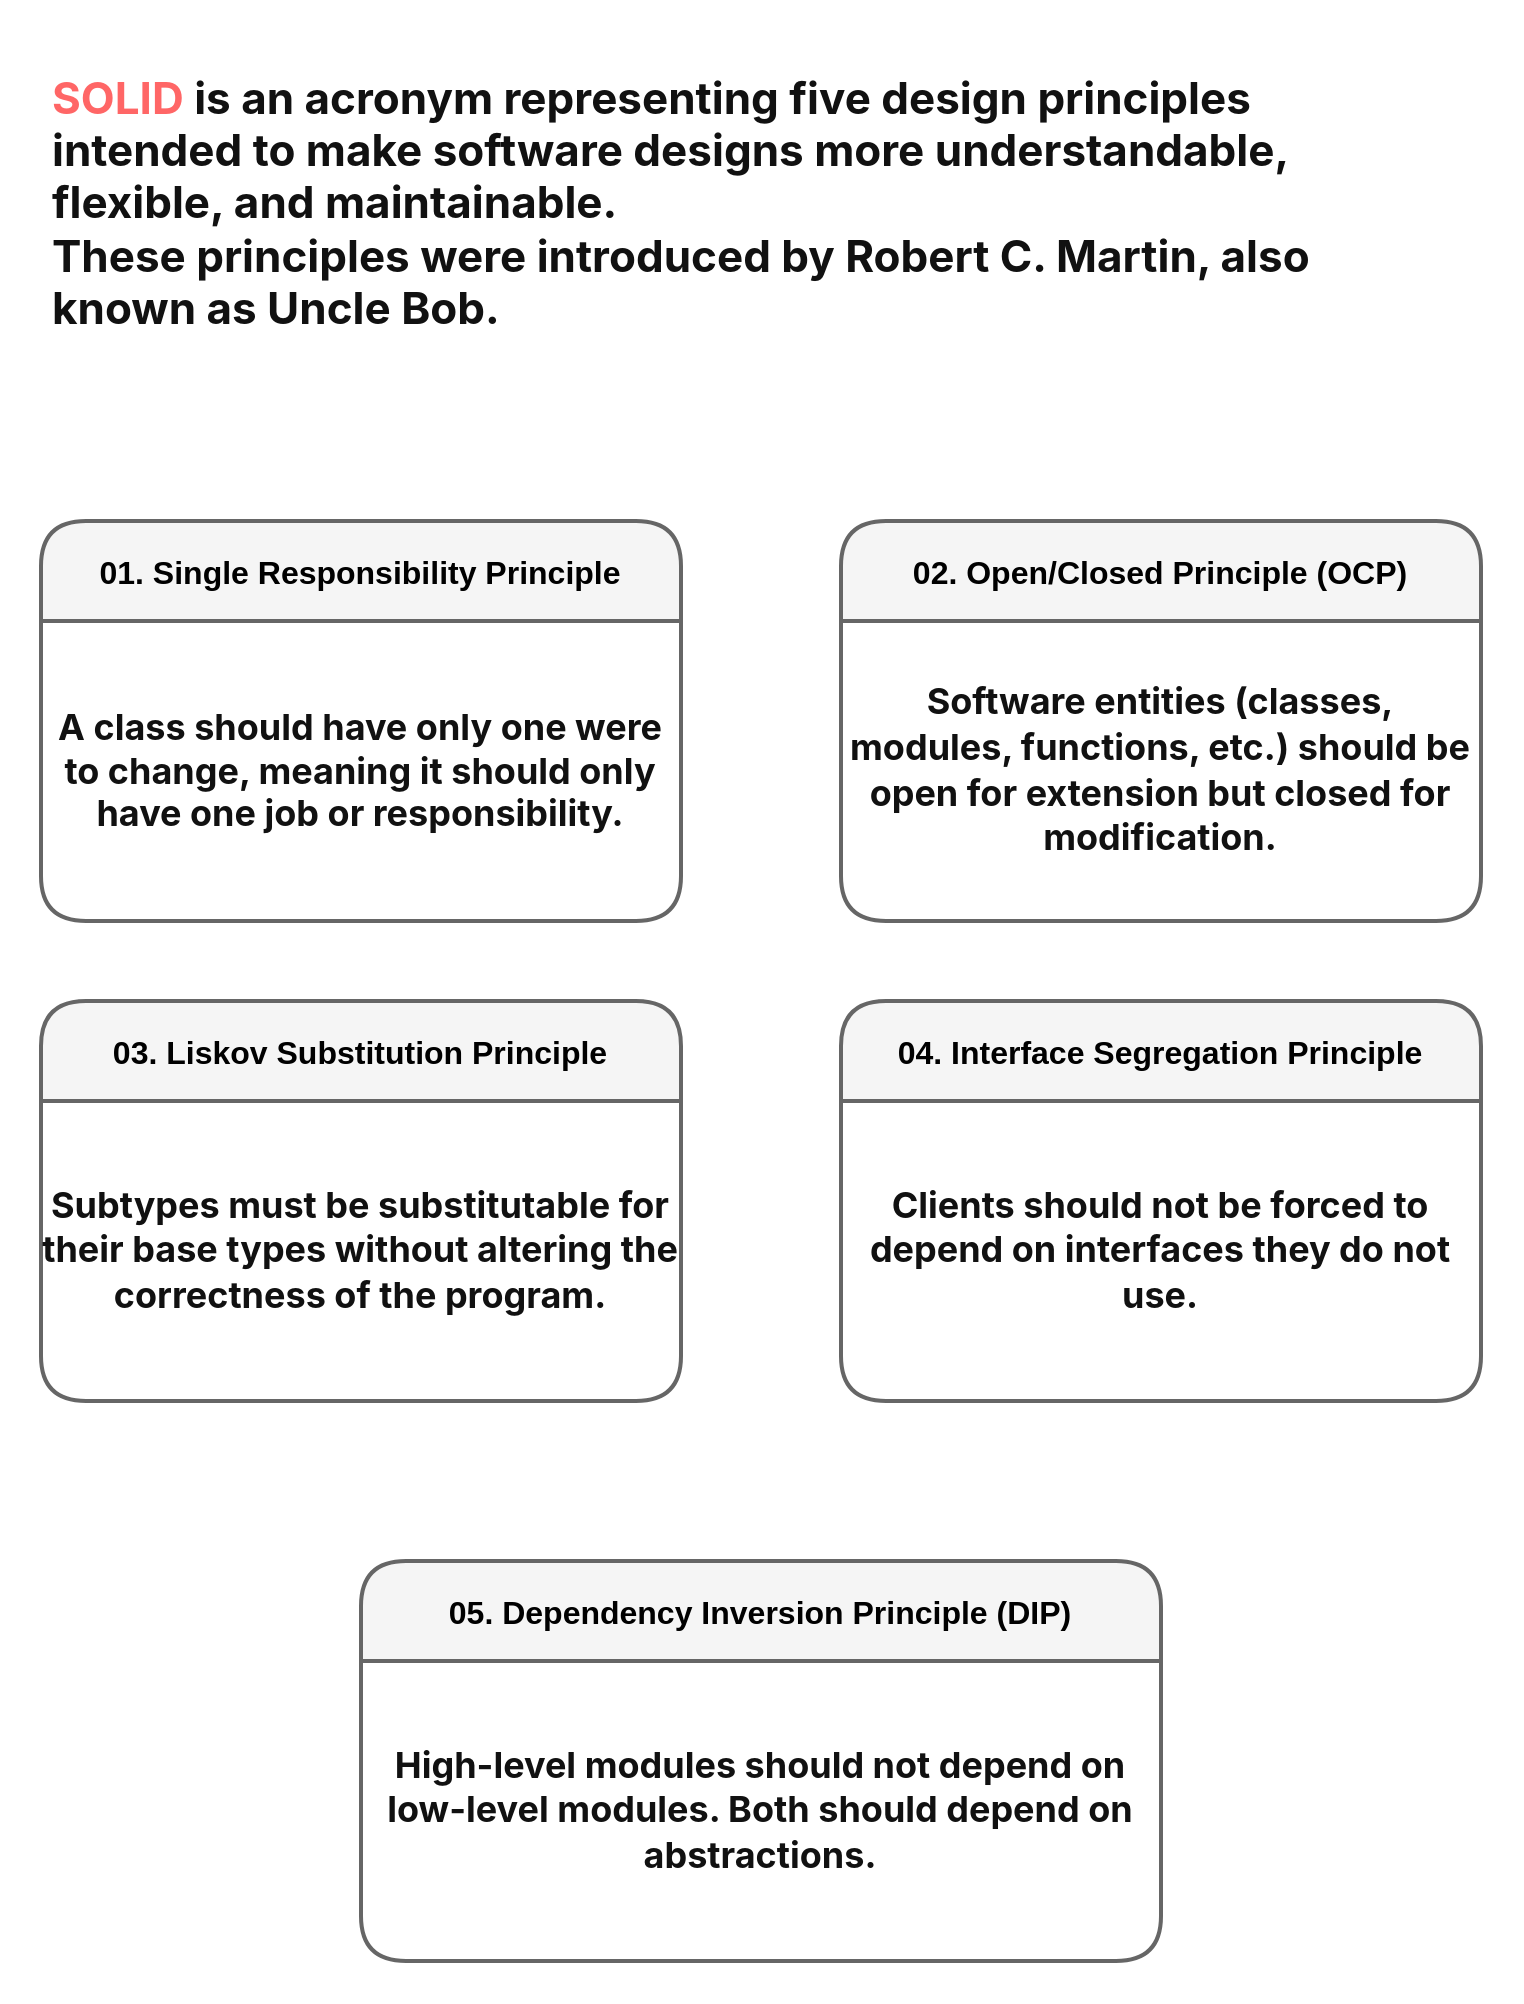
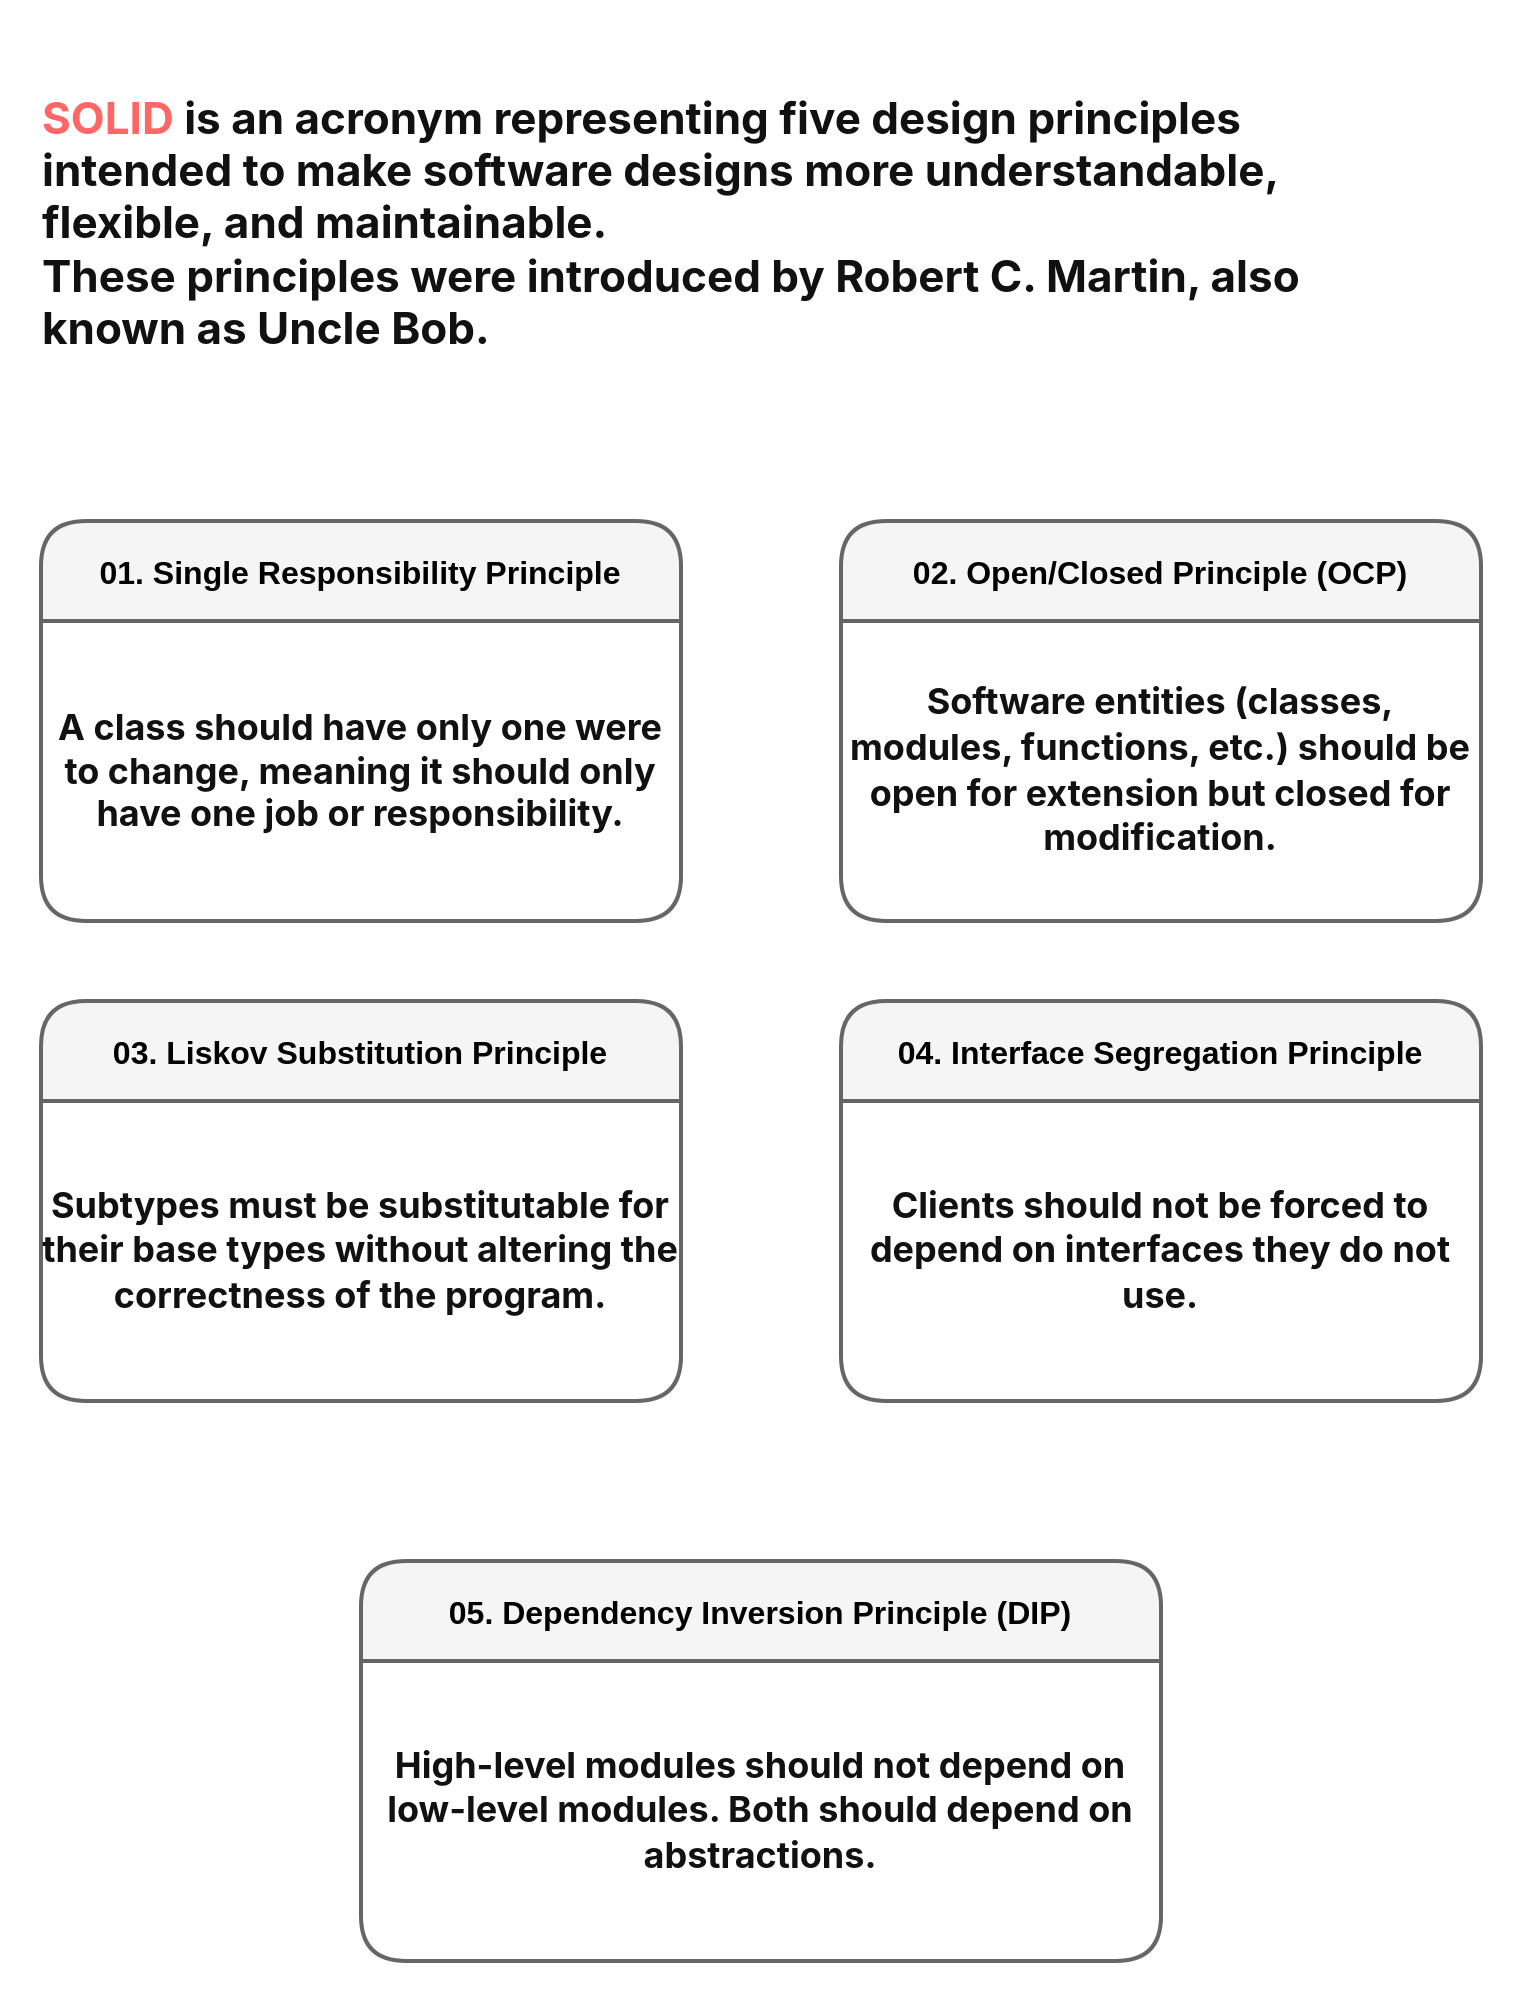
(711, 191) -> (701, 211)
